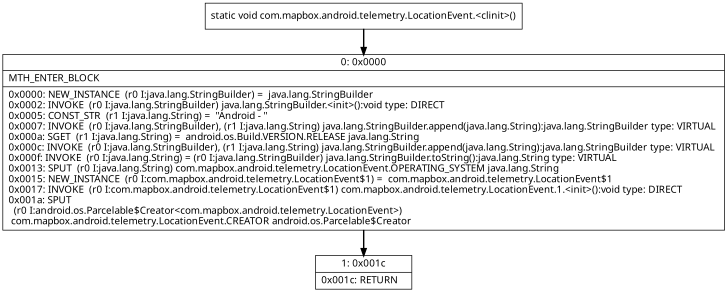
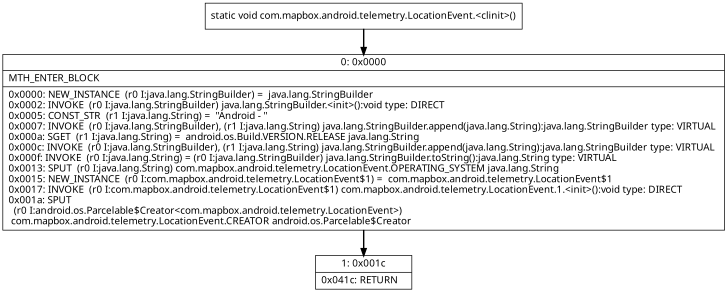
(364, 280) -> (364, 280)
